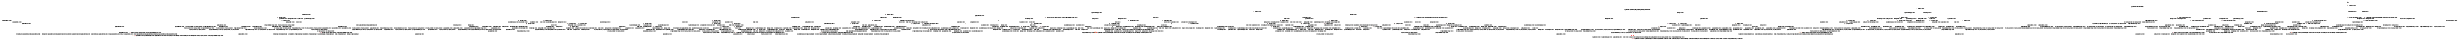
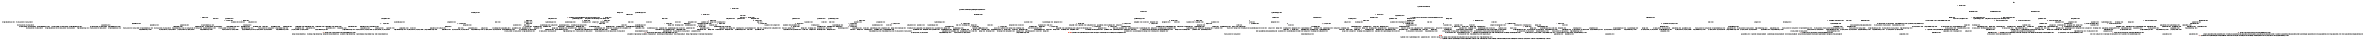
(2366, 19) -> (2031, 10)
(410, 20) -> (724, 15)
